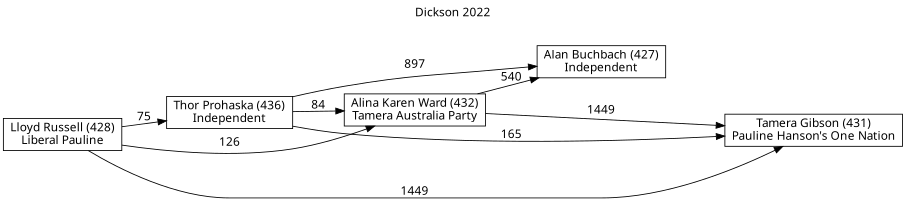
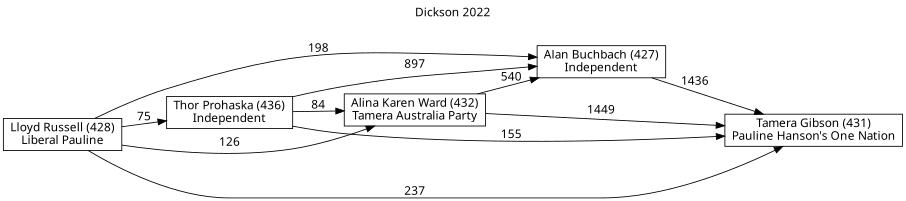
none -> (307, 57)
none -> (703, 95)
(511, 135) -> (511, 135)
(415, 192) -> (415, 192)
